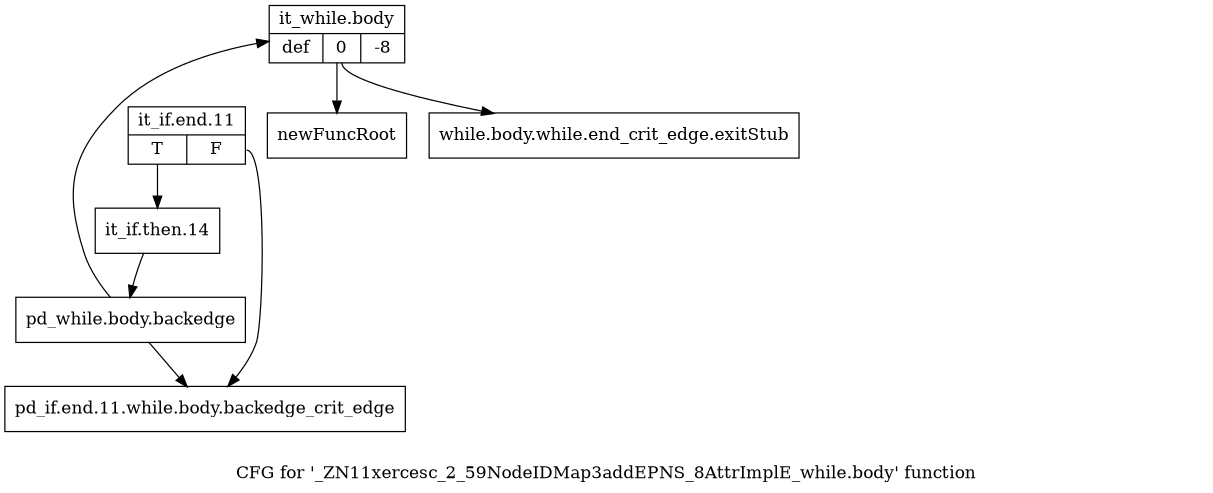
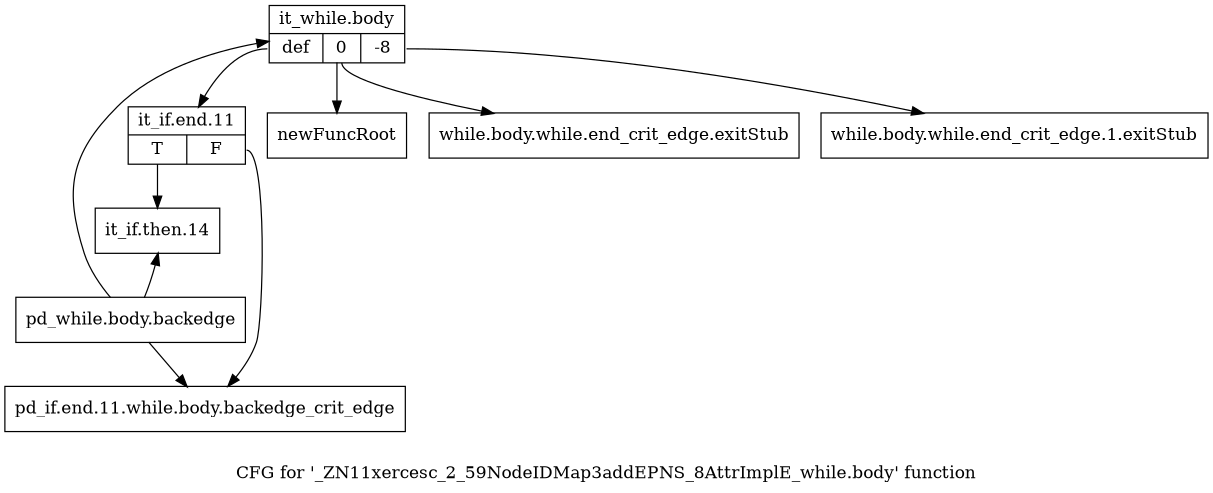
none -> (230, 64)
none -> (1015, 136)
(138, 269) -> (150, 282)
